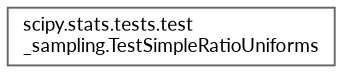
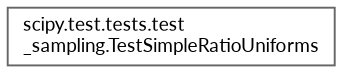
(171, 37) -> (171, 37)
